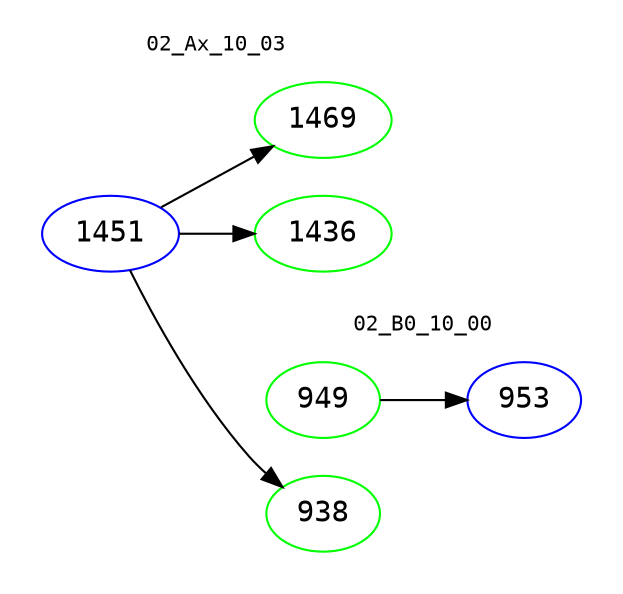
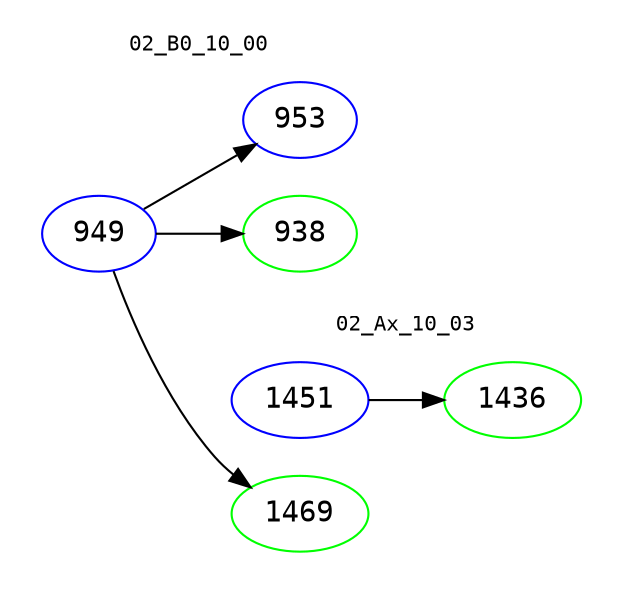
(207, 182) -> (162, 380)
(190, 377) -> (189, 234)
(323, 400) -> (99, 234)
